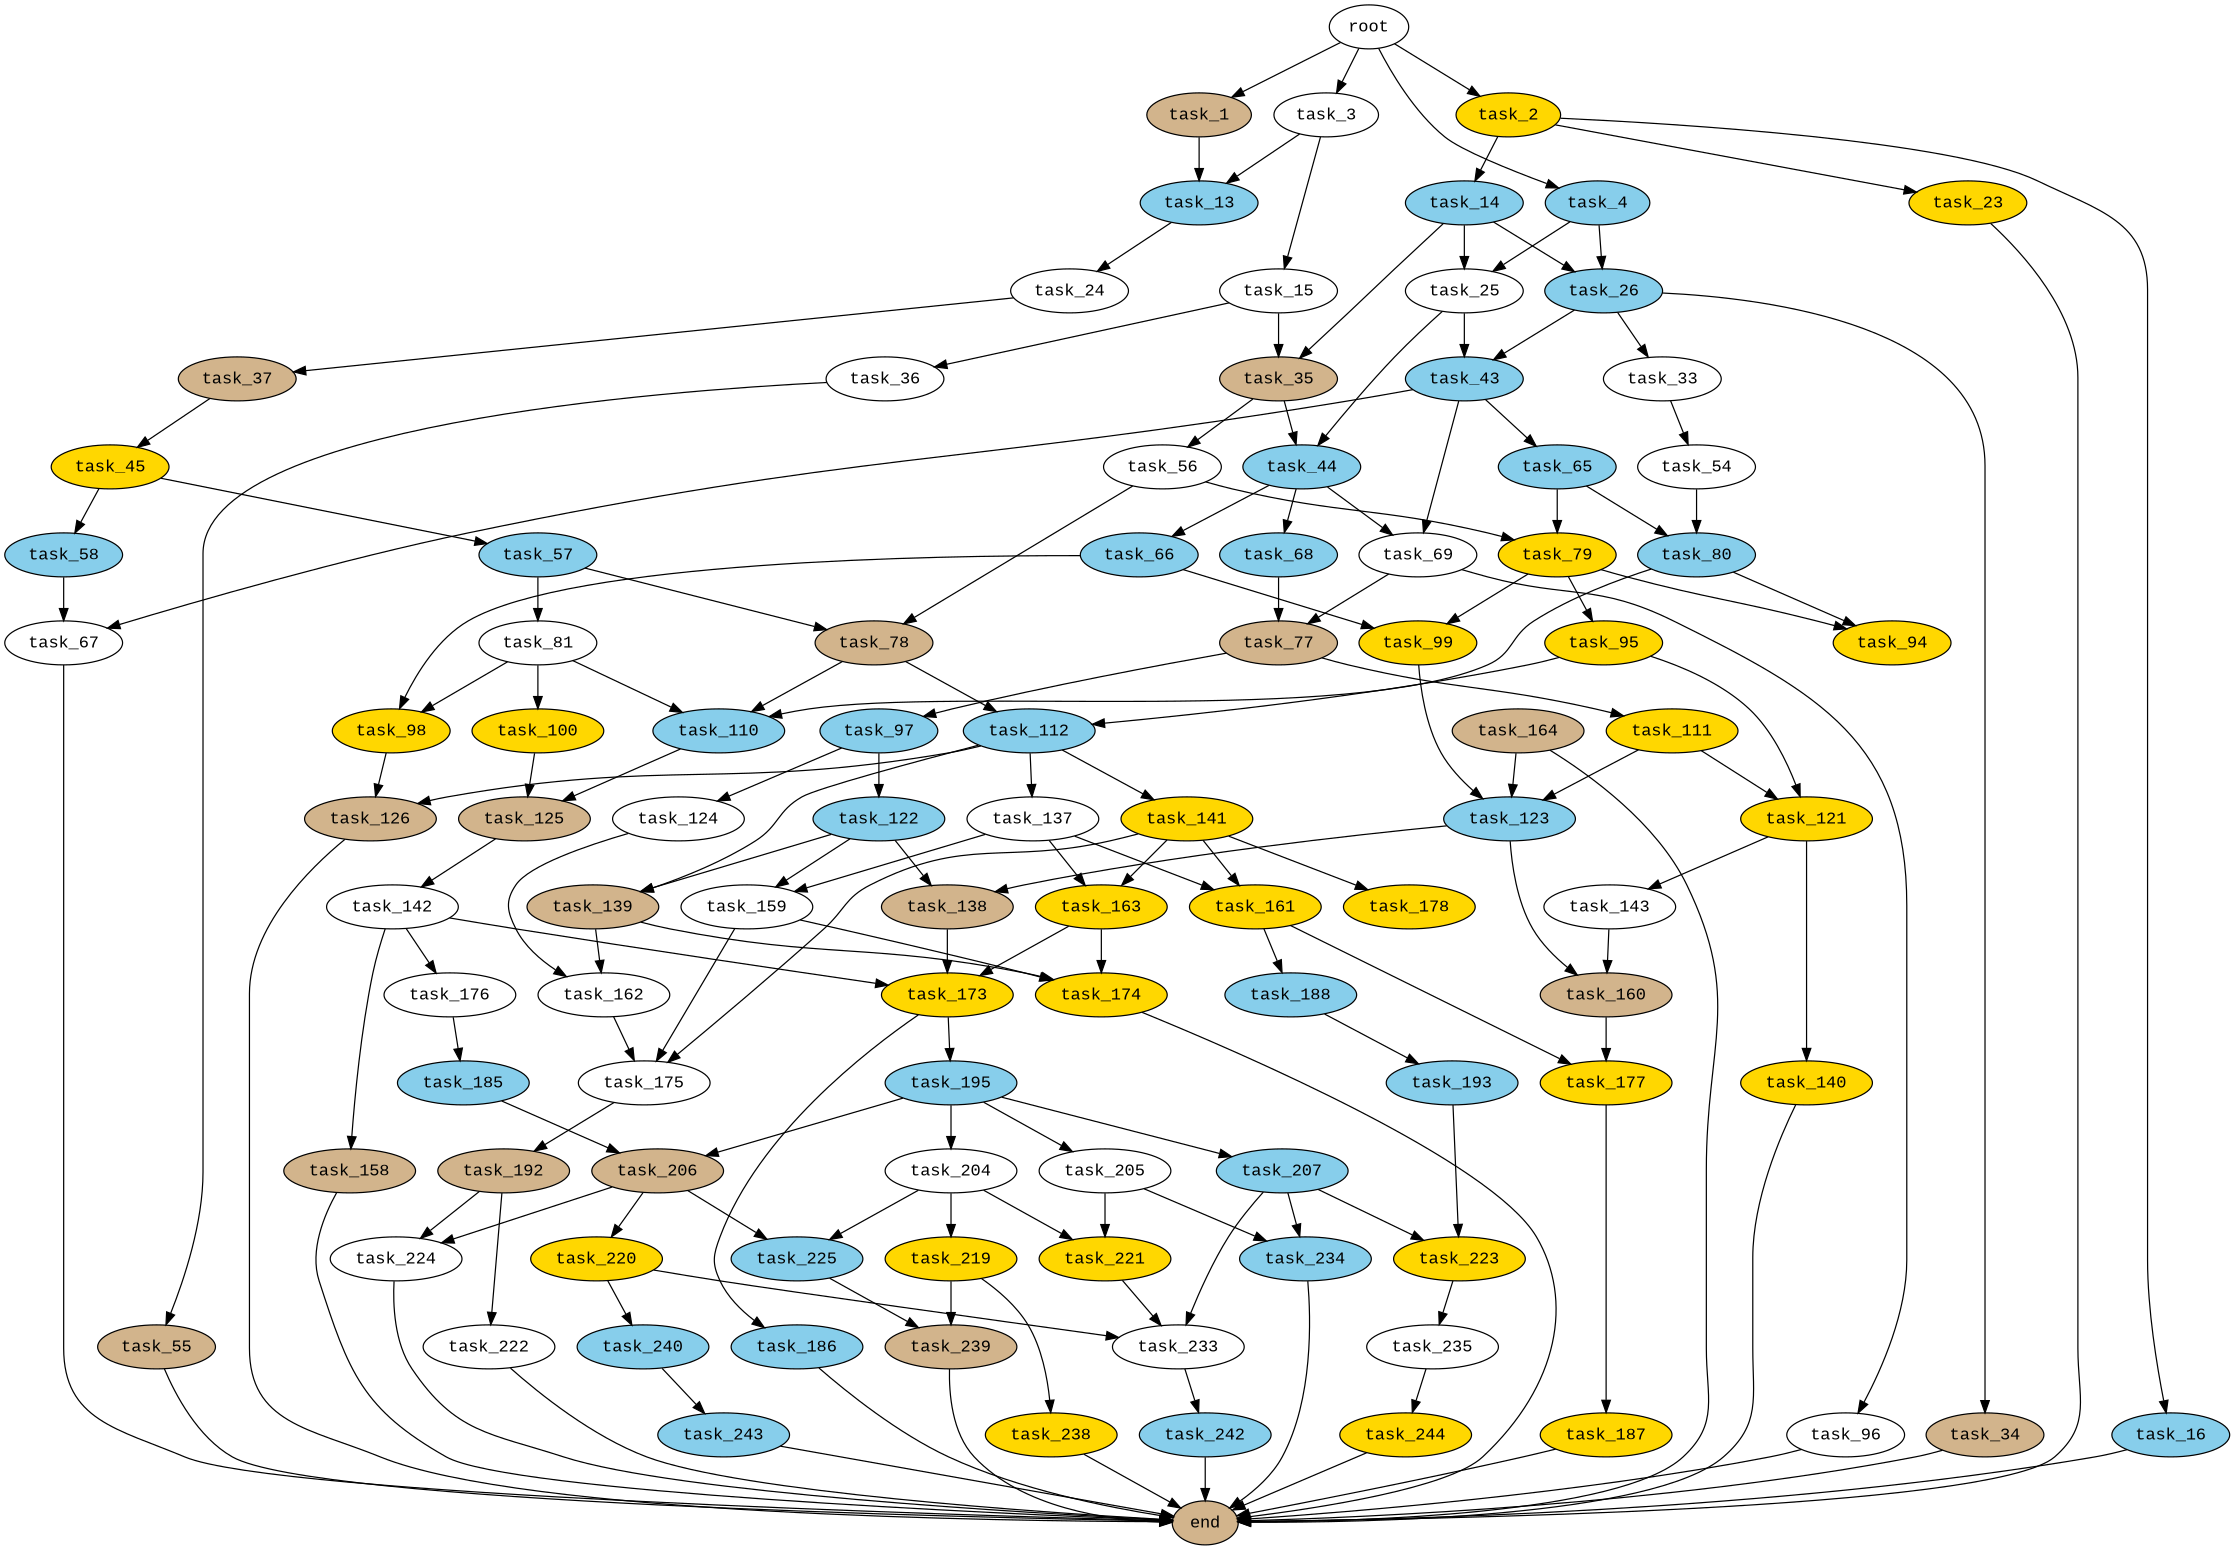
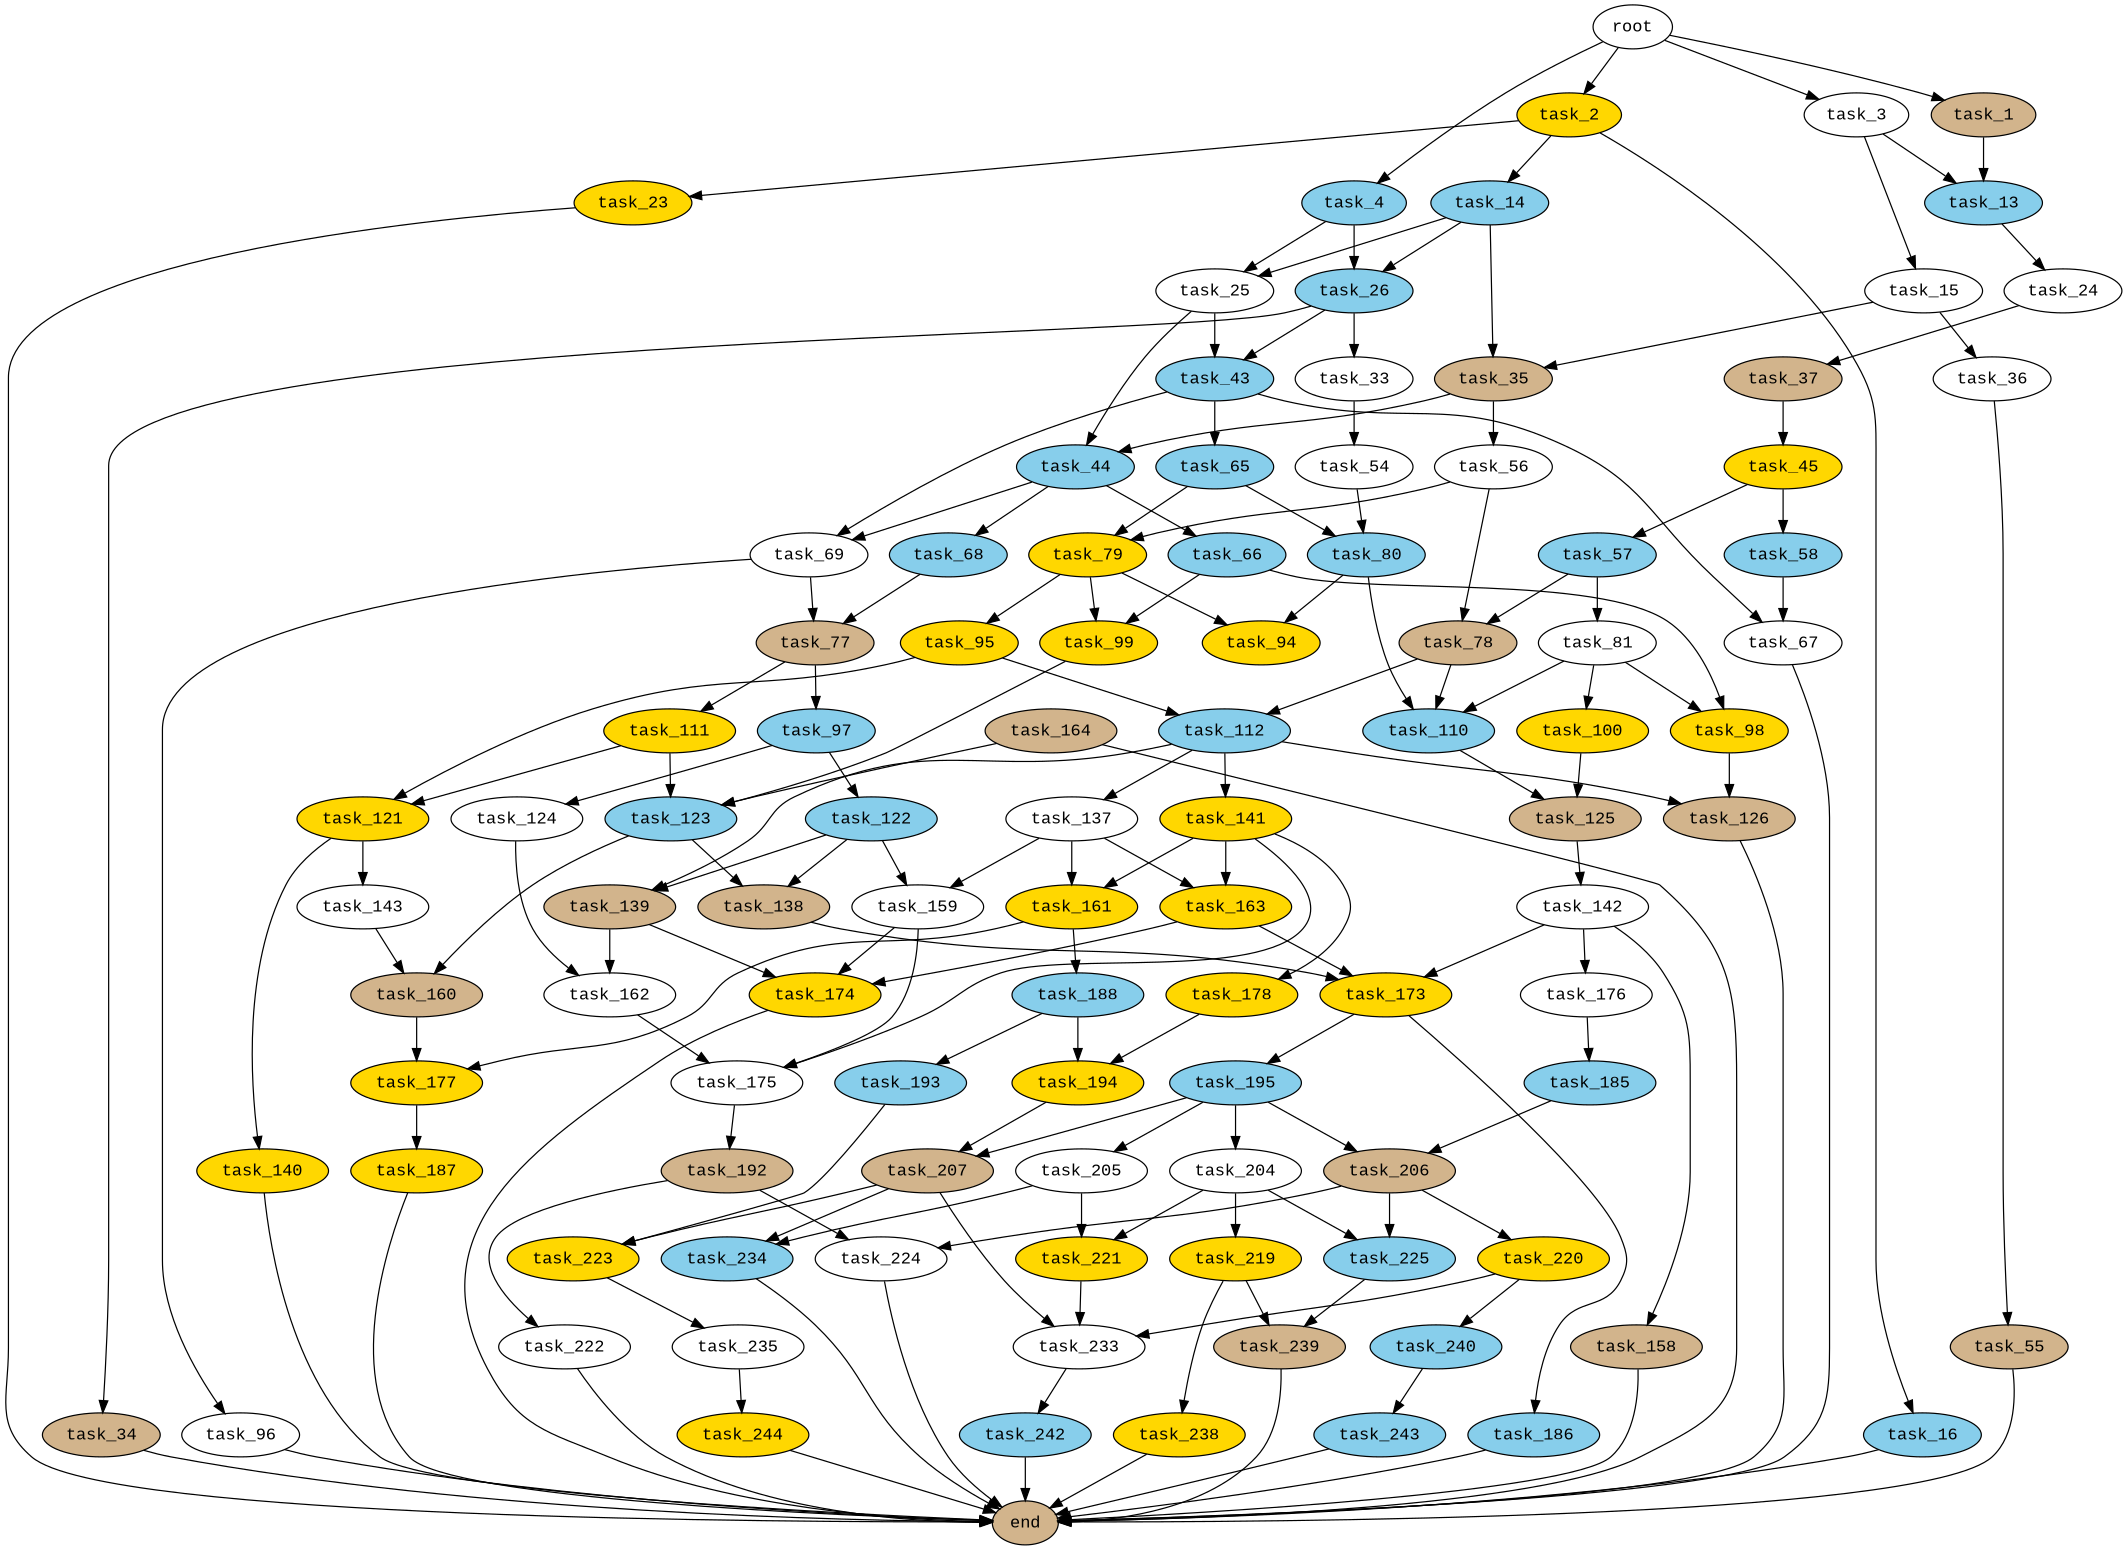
none -> (1078, 1083)
(1282, 1171) -> (928, 1171)
